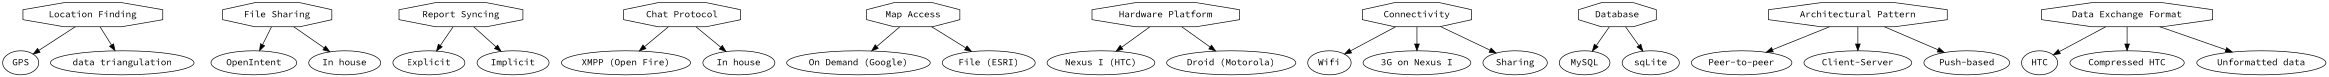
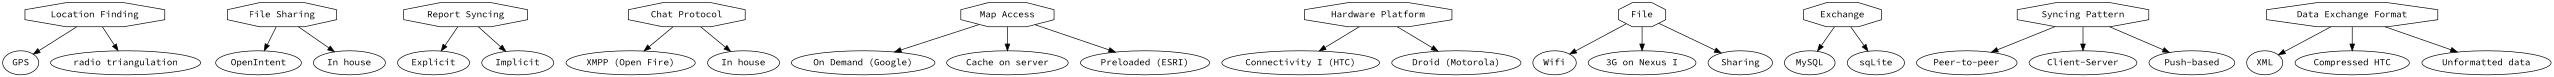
(1417, 15) -> (1642, 15)
(1617, 15) -> (1842, 15)
(1858, 15) -> (2083, 15)
(122, 63) -> (126, 63)
(989, 63) -> (1145, 63)
none -> (1007, 63)
(1101, 63) -> (1301, 63)
(2040, 63) -> (2265, 63)
